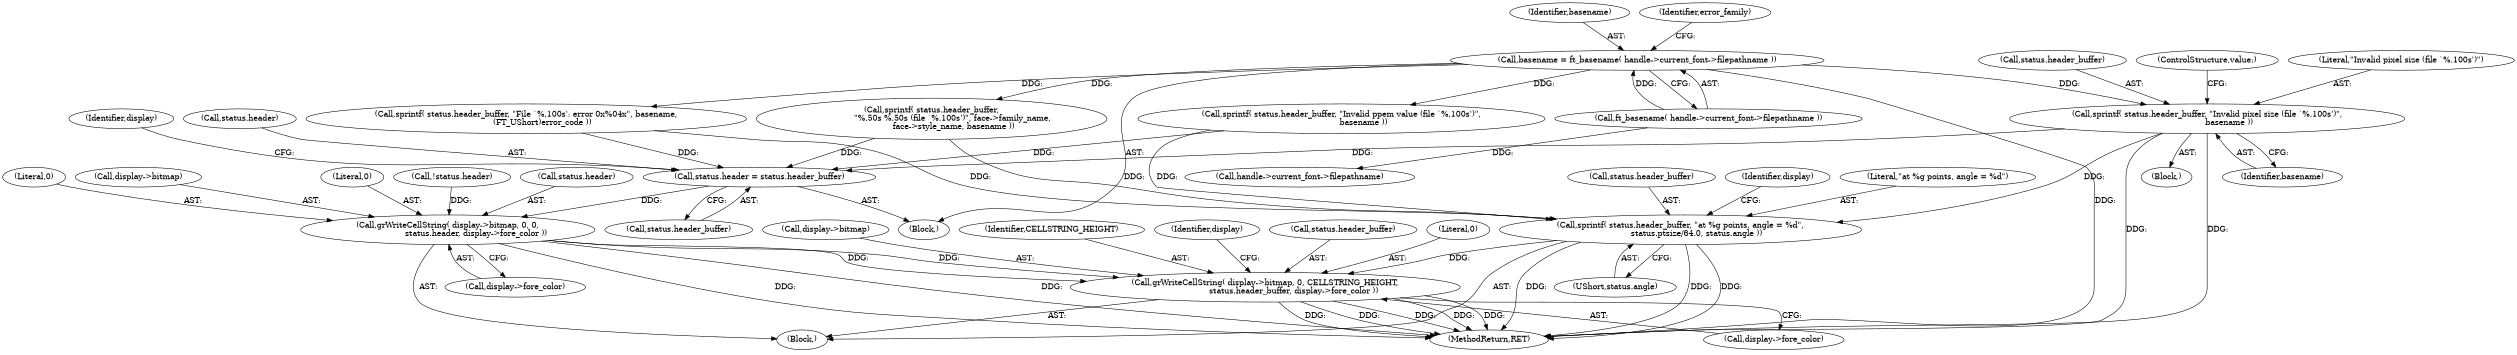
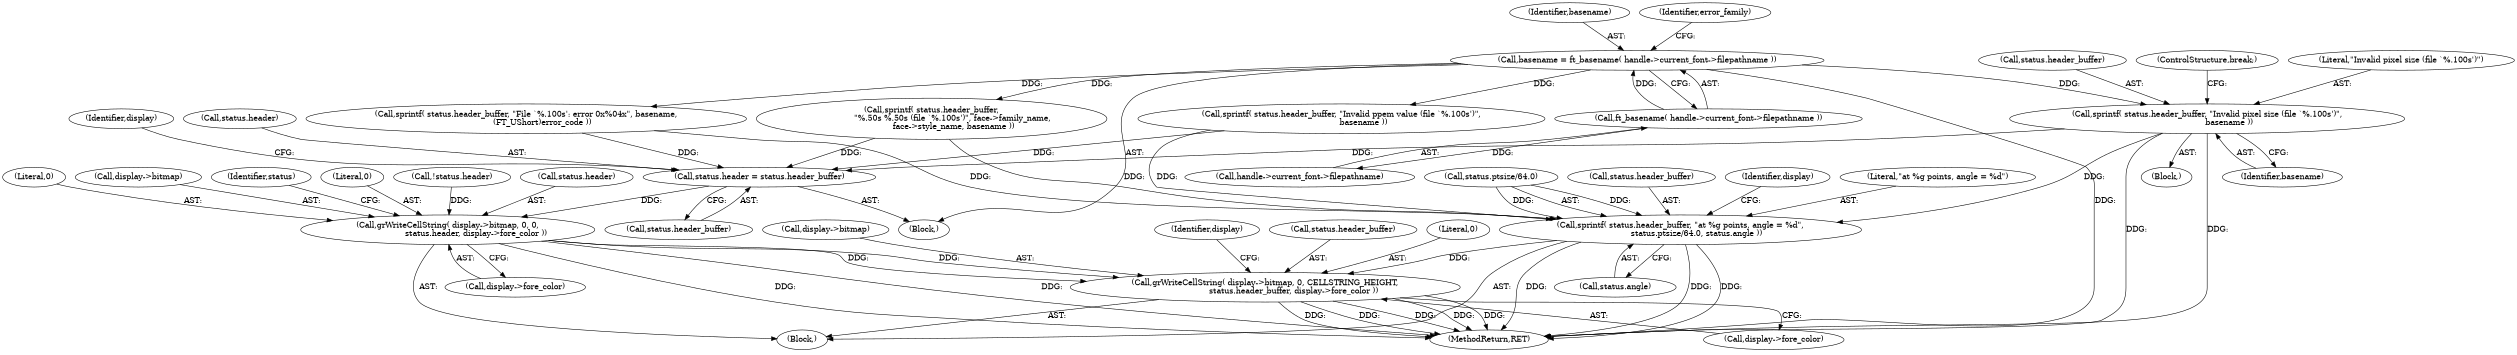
(2207, 60) -> (2207, 60)
none -> (1502, 143)
none -> (261, 177)
none -> (1491, 177)
(1052, 230) -> none
(1615, 287) -> (1615, 287)
